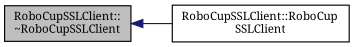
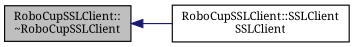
(261, 24) -> (261, 24)
